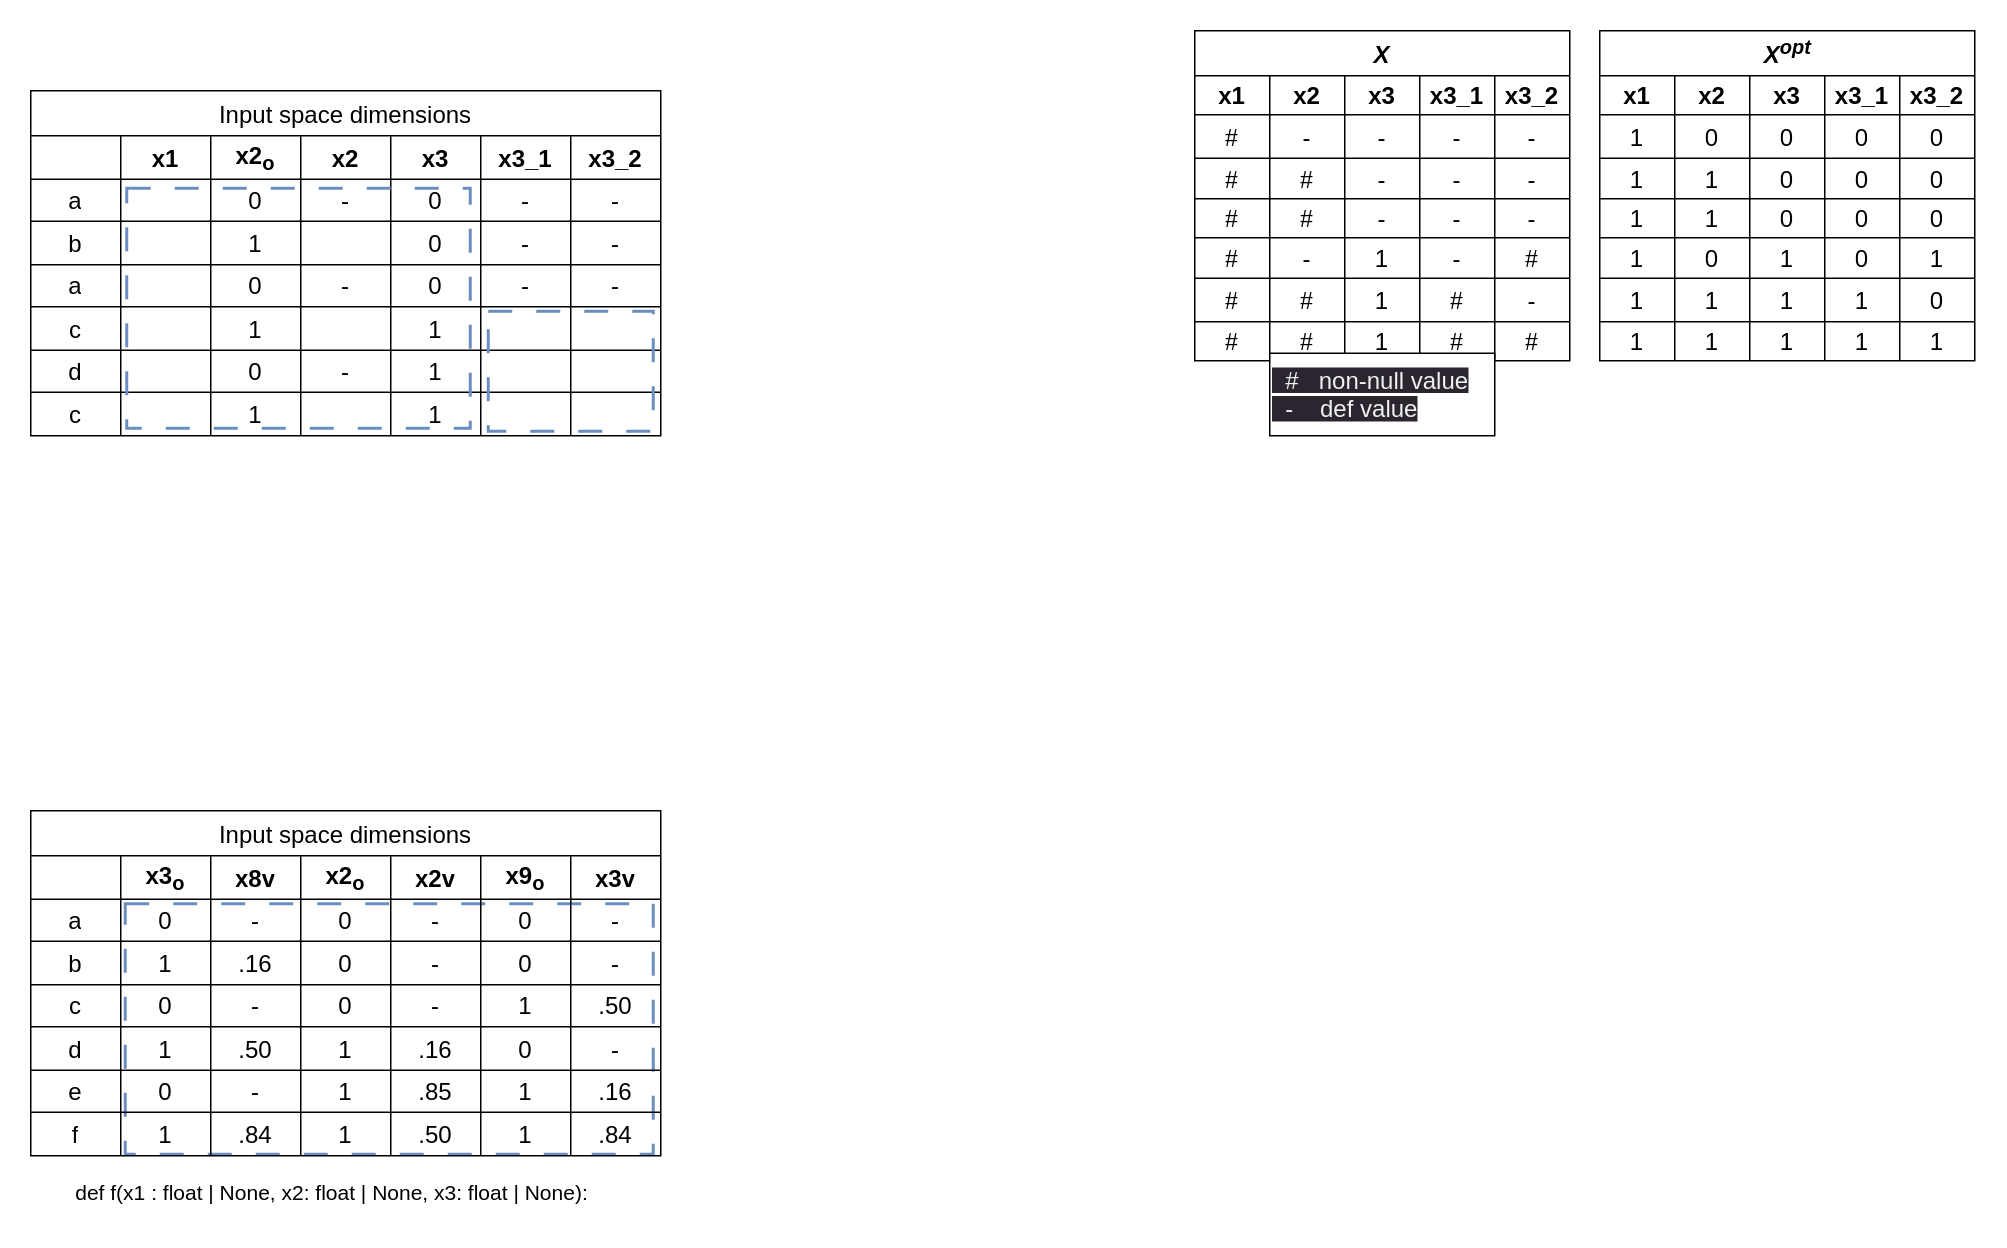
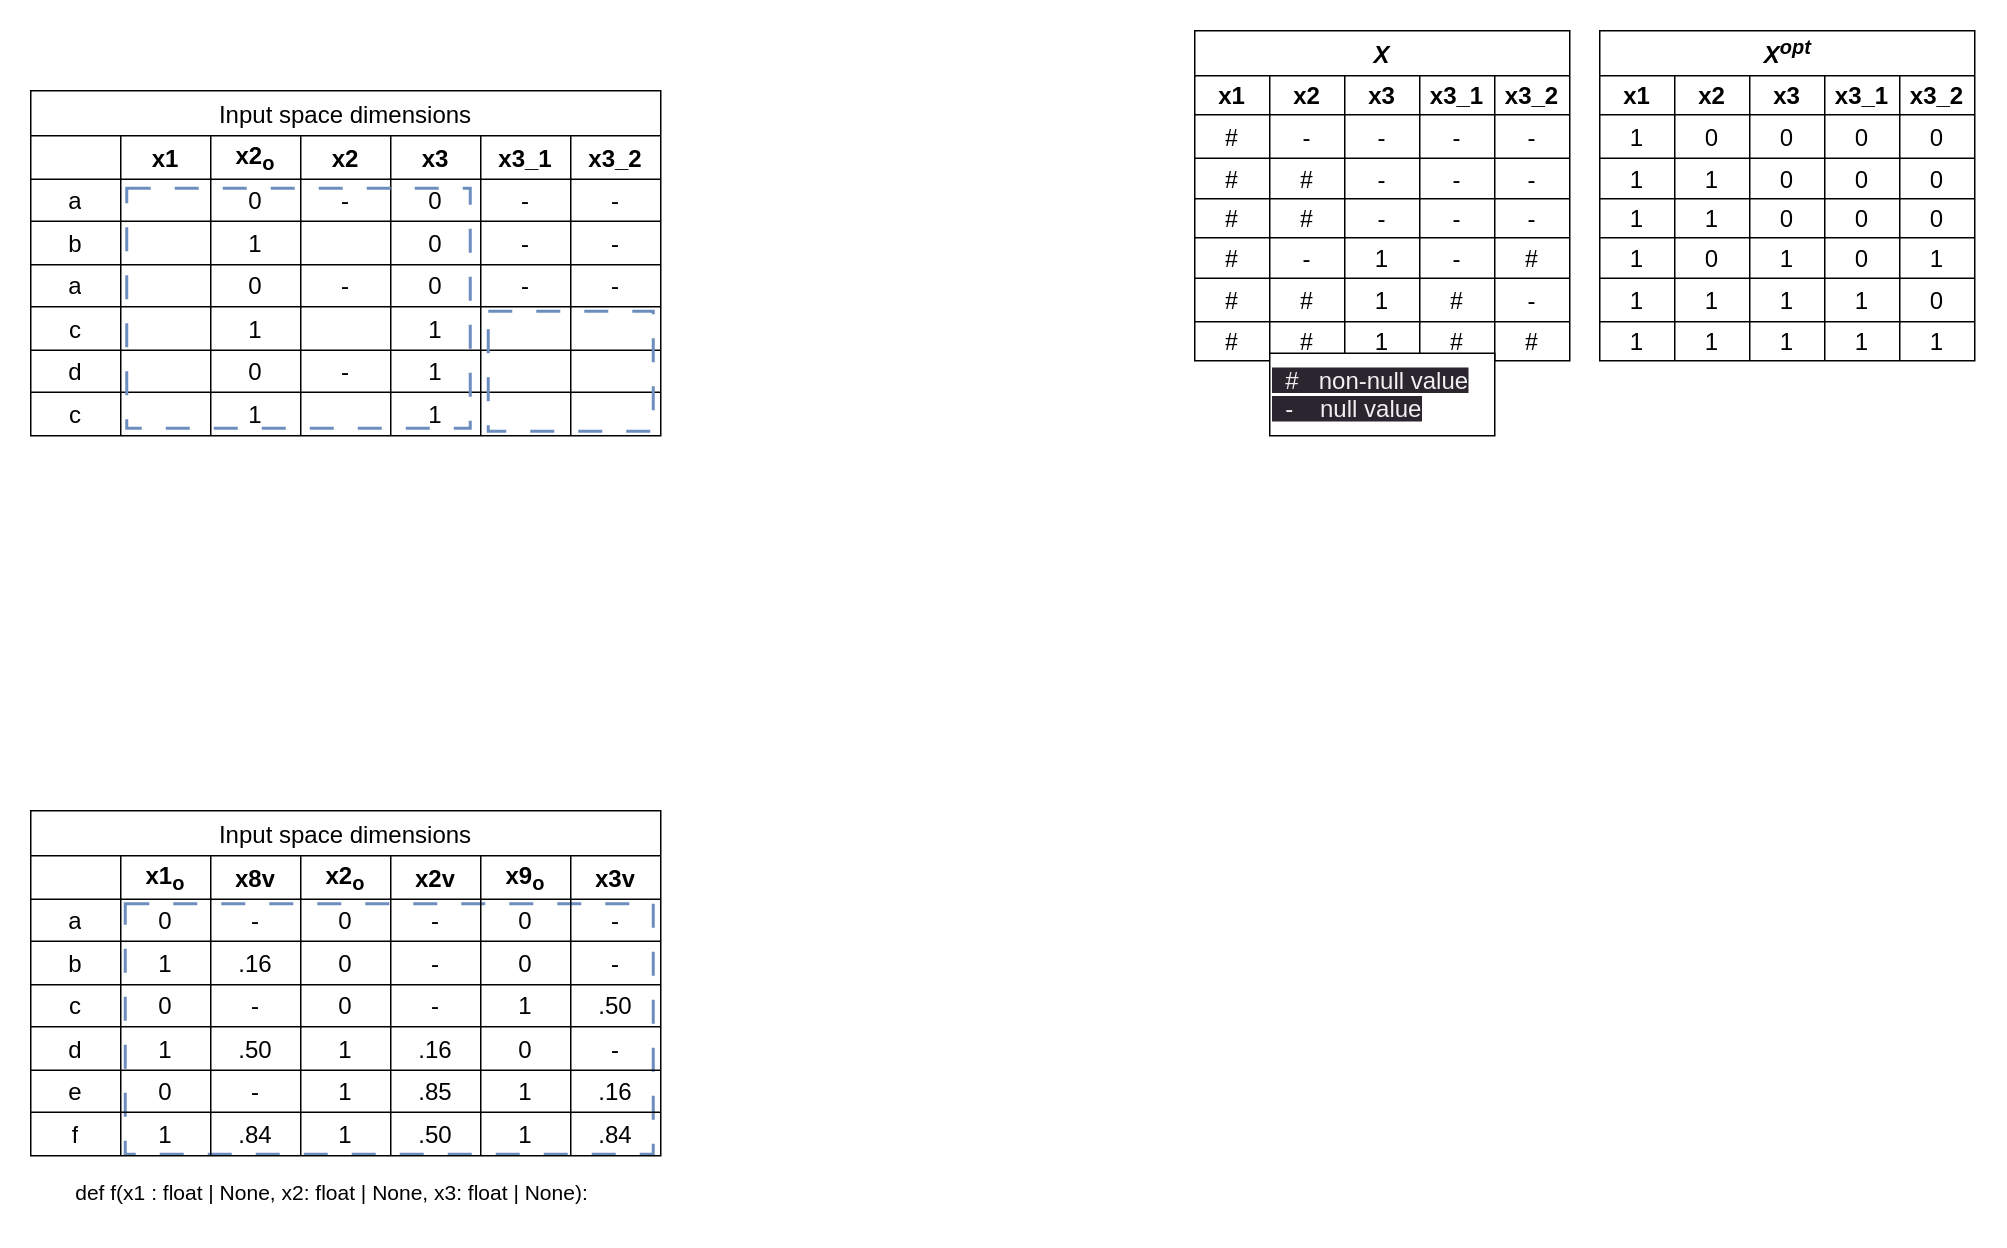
(1352, 388) -> (1352, 388)
(166, 878) -> (166, 878)
